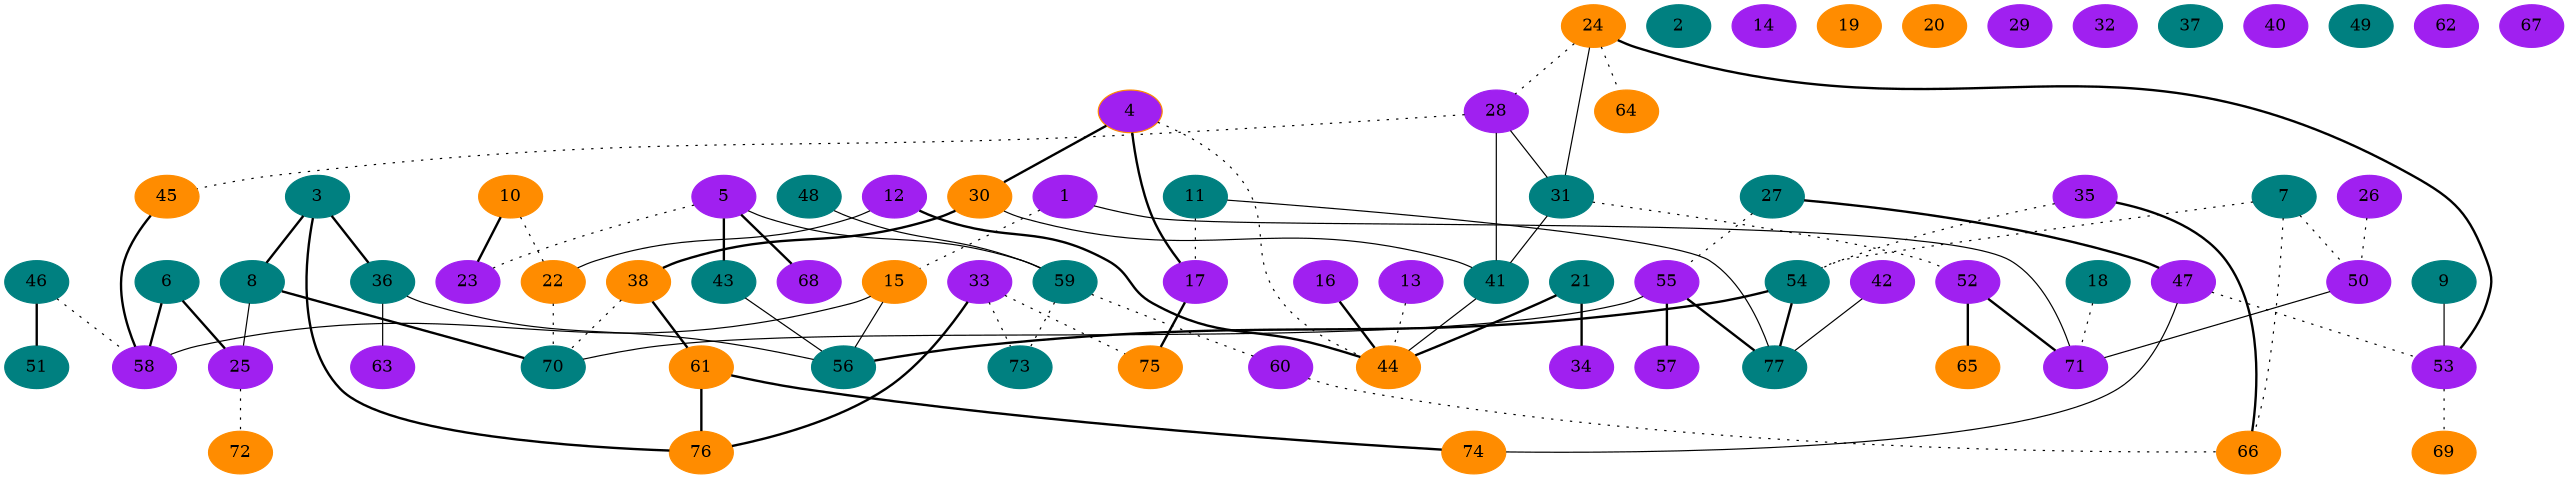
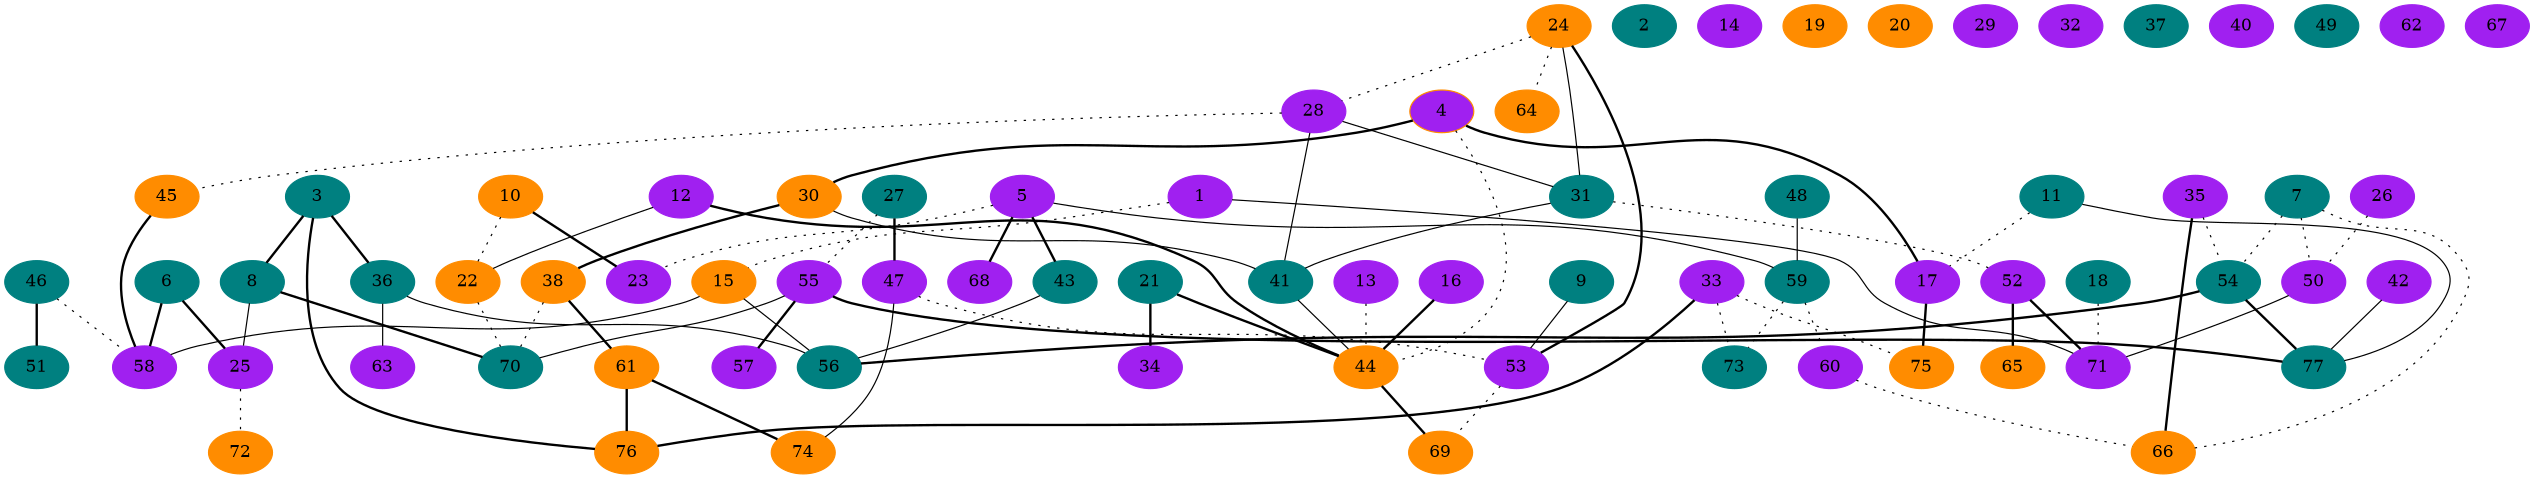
none -> (1401, 408)
